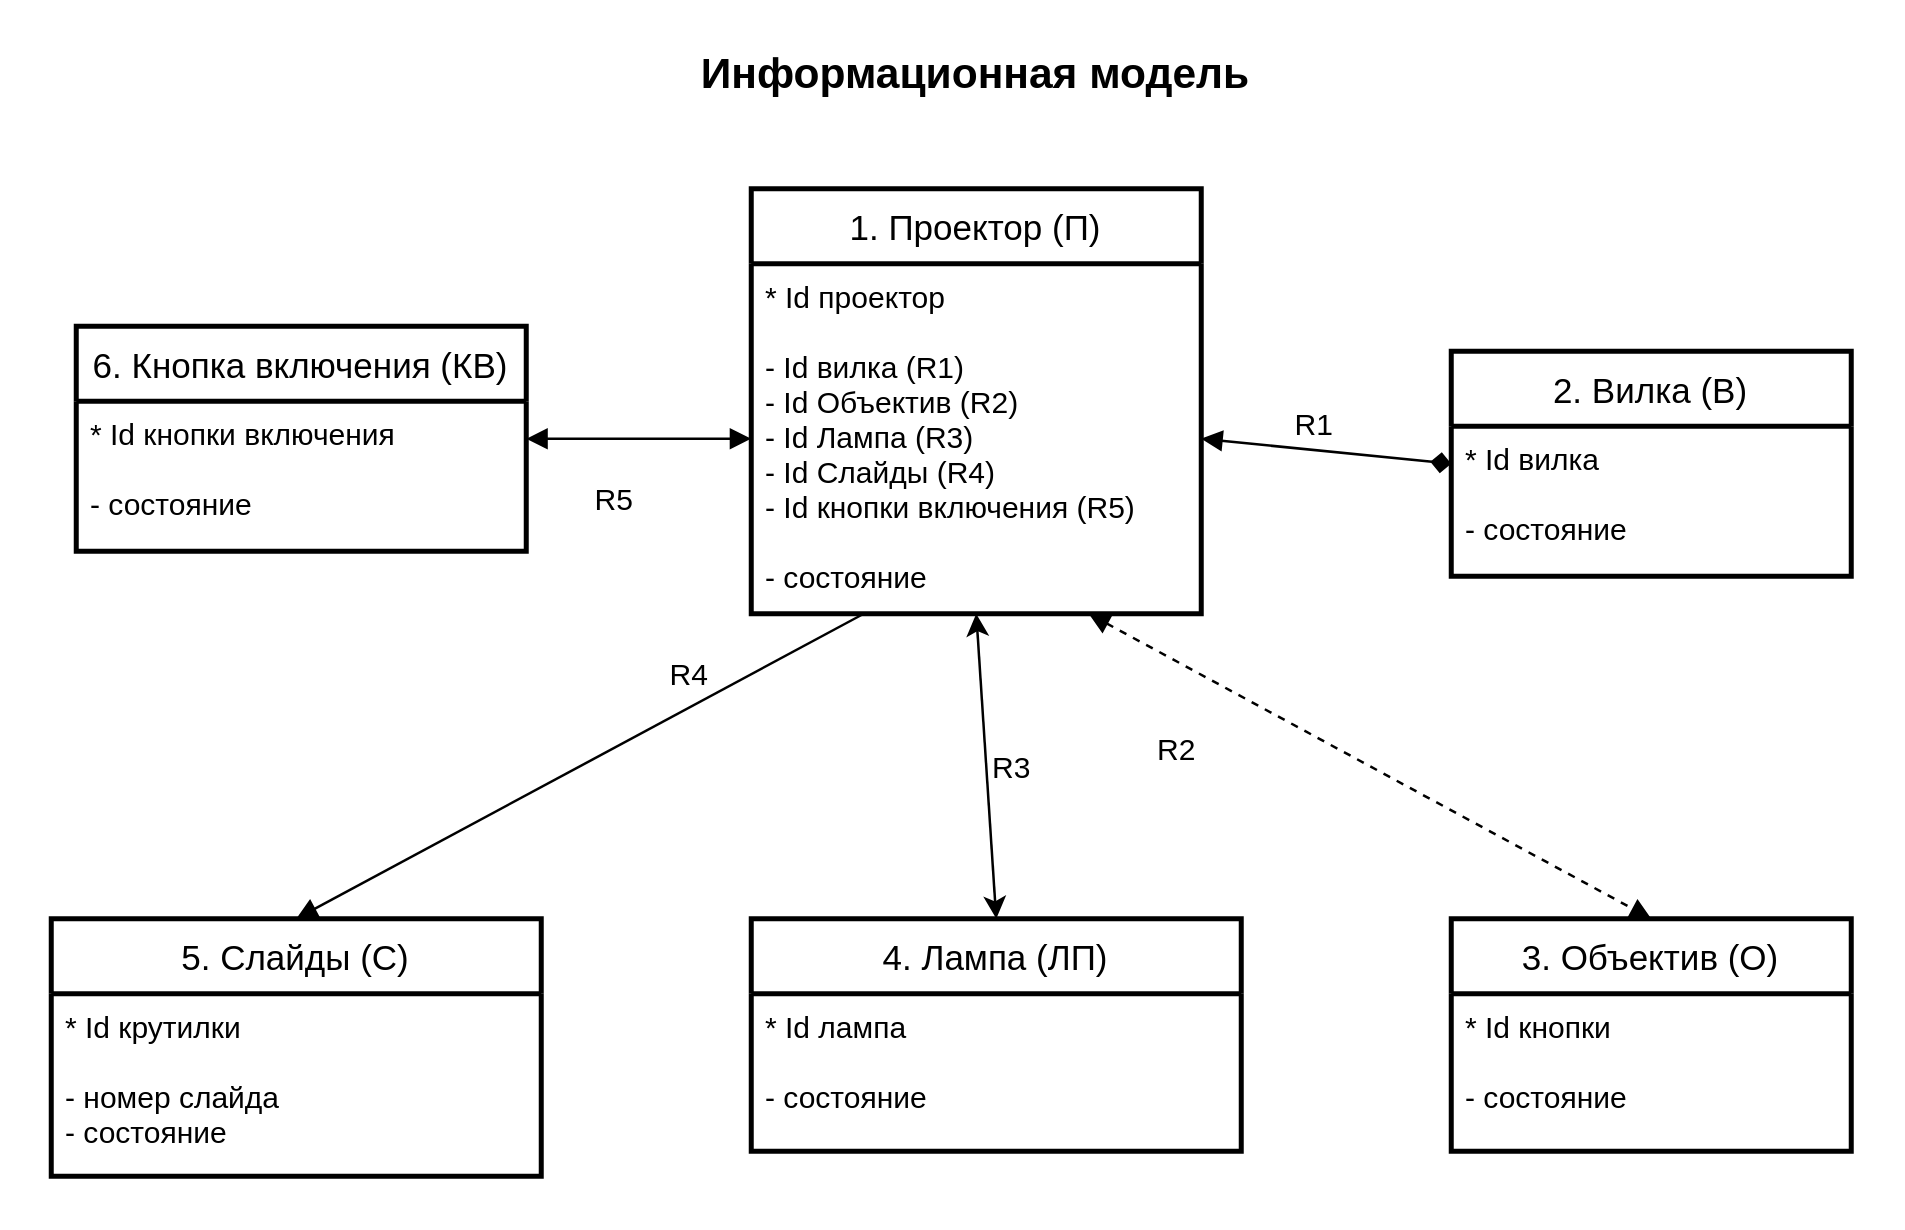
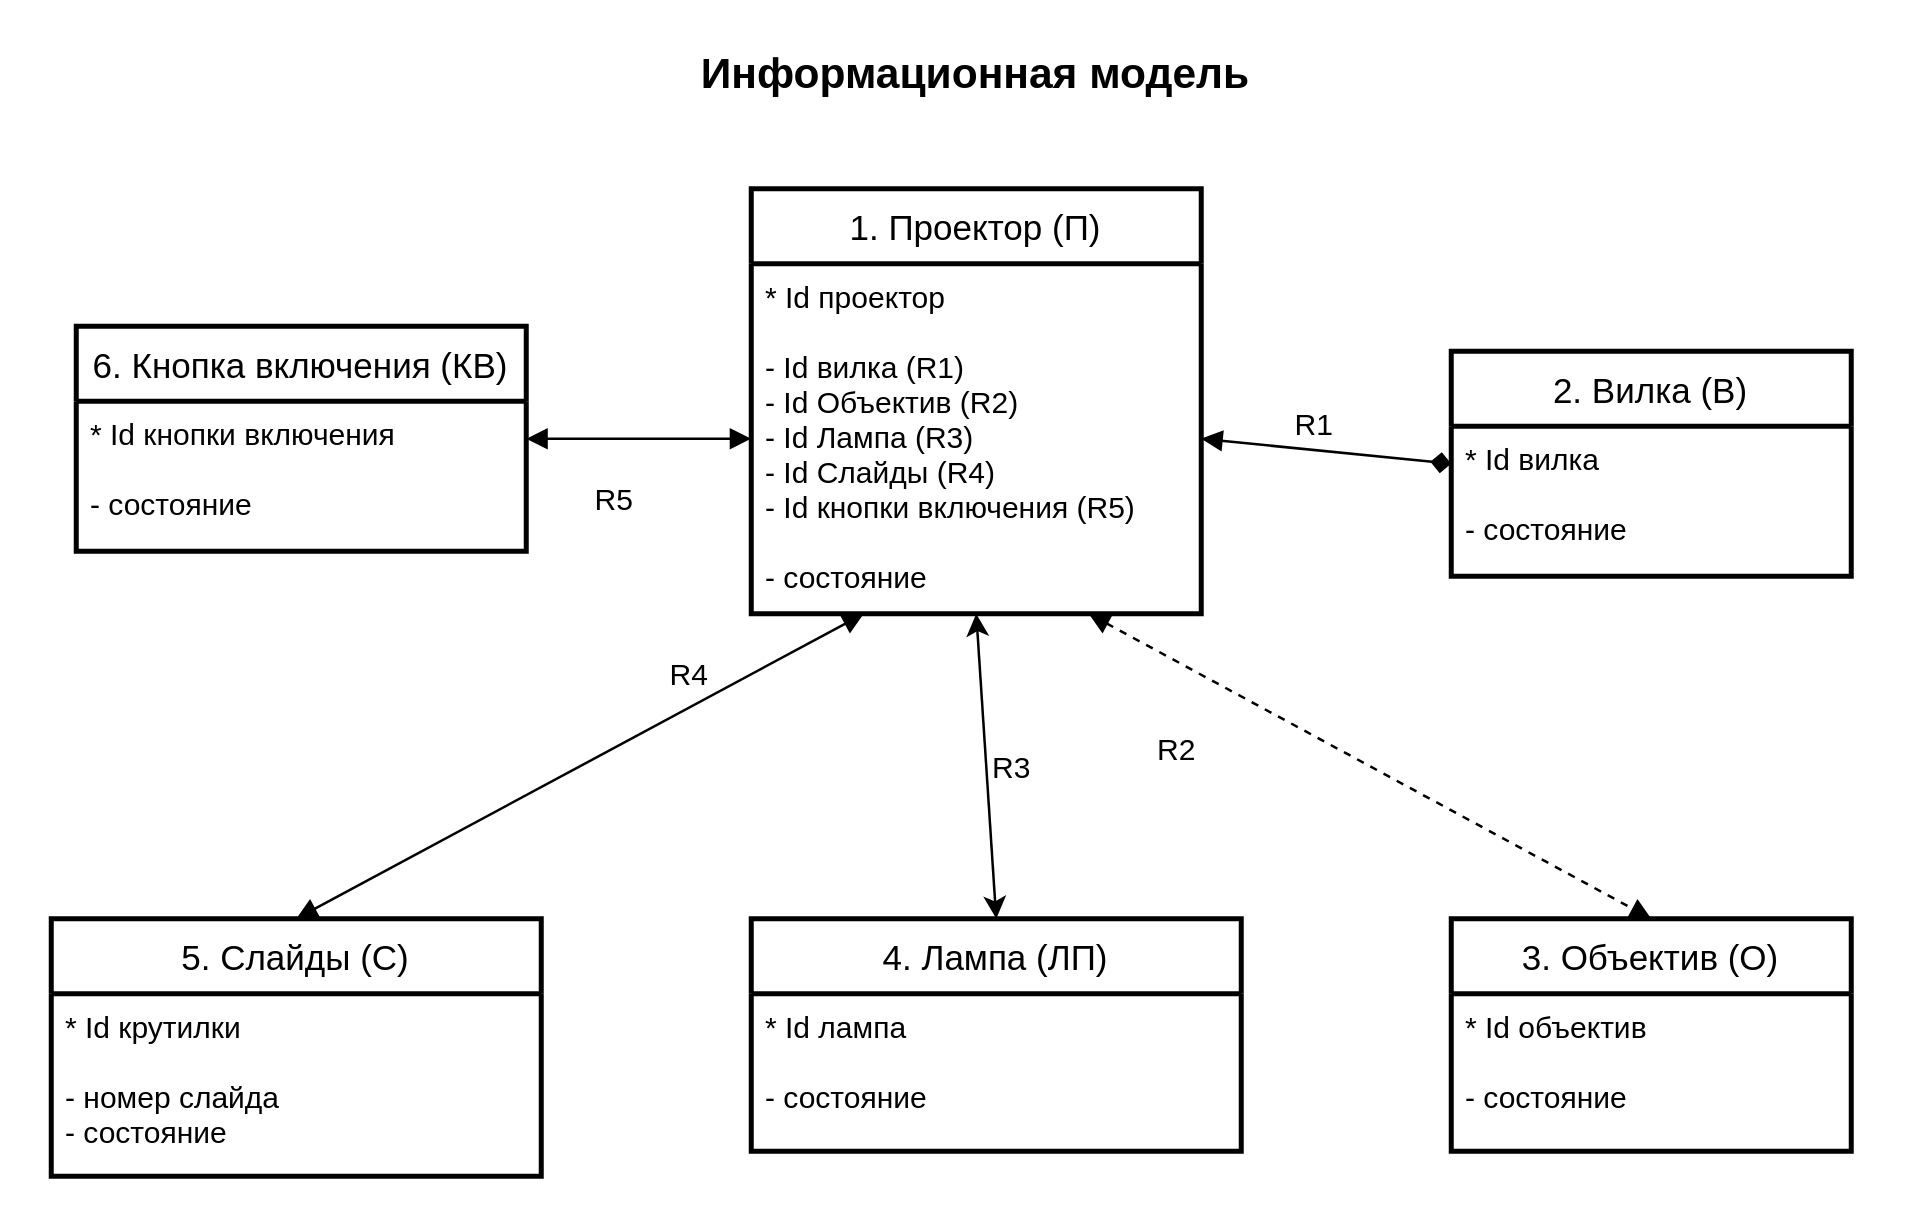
(851, 621) -> (845, 624)
(1550, 1028) -> (1566, 1028)
